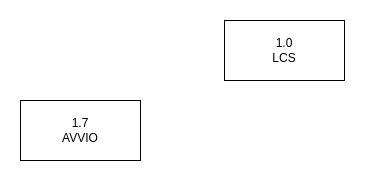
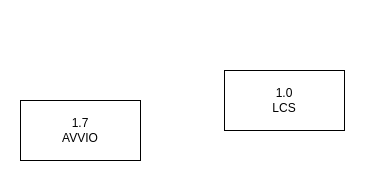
(285, 51) -> (285, 101)
